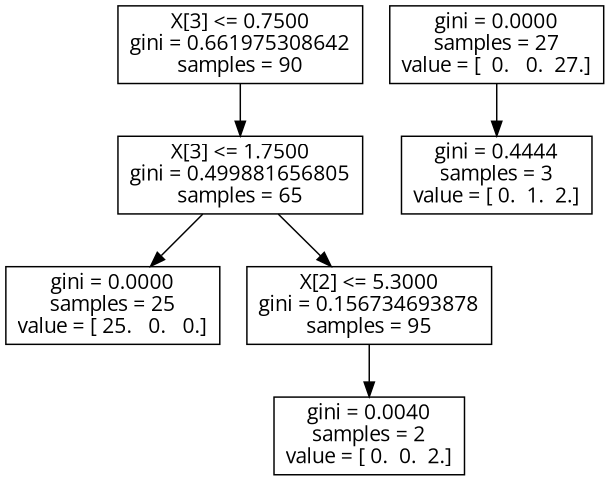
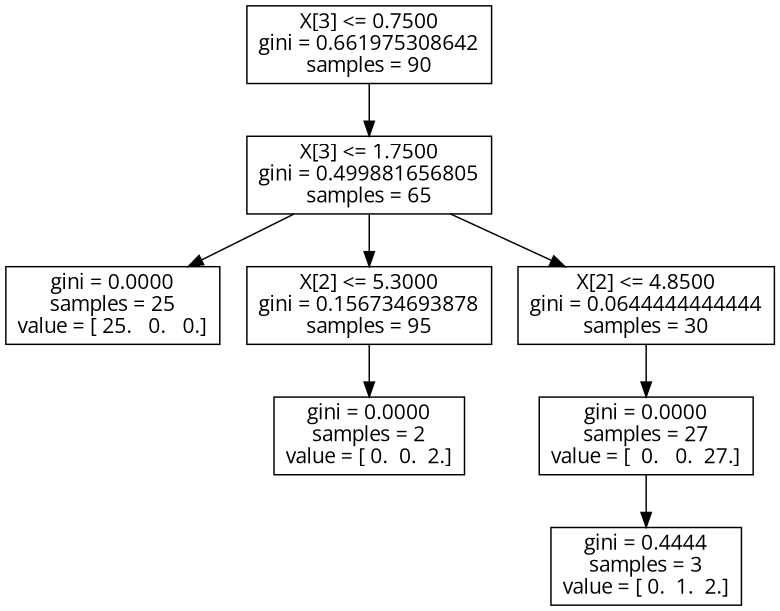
none -> (646, 306)
(369, 436) -> (369, 436)
